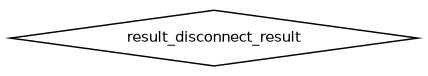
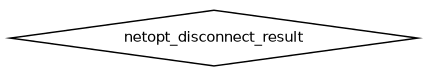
(214, 38) -> (214, 38)
